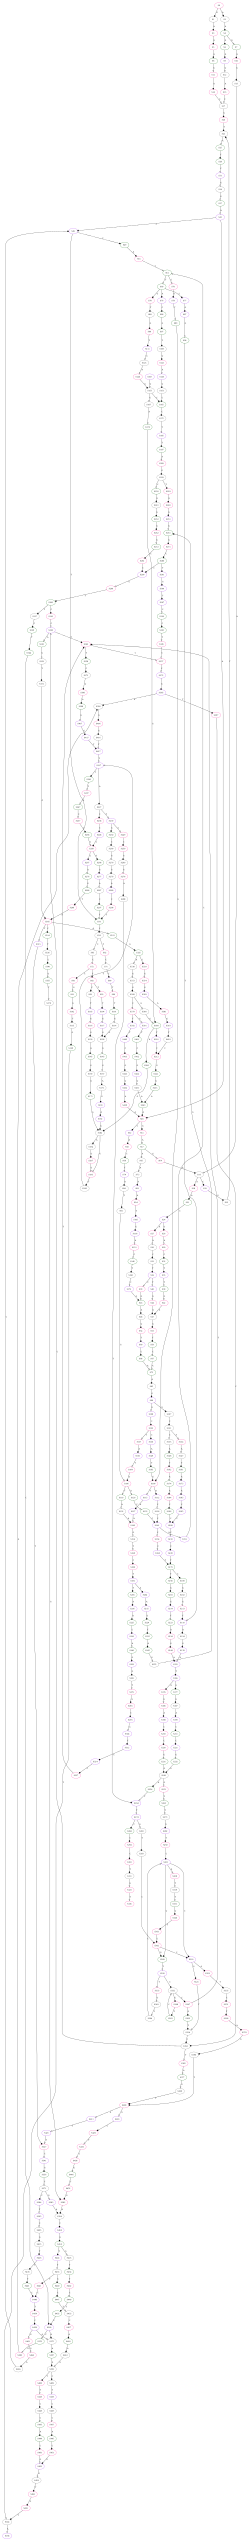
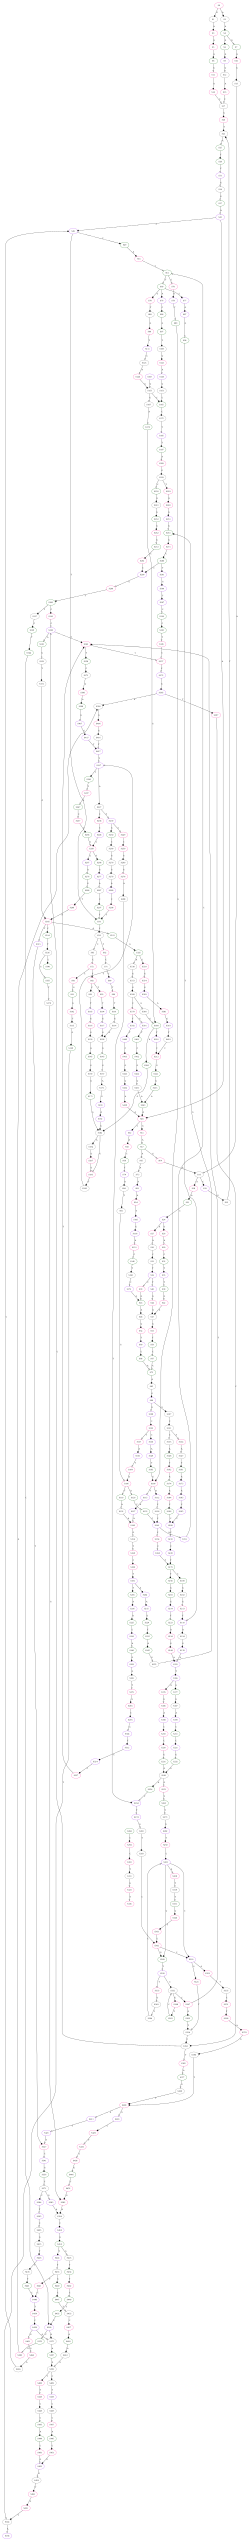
(48, 973) -> (40, 966)
(133, 1824) -> none
